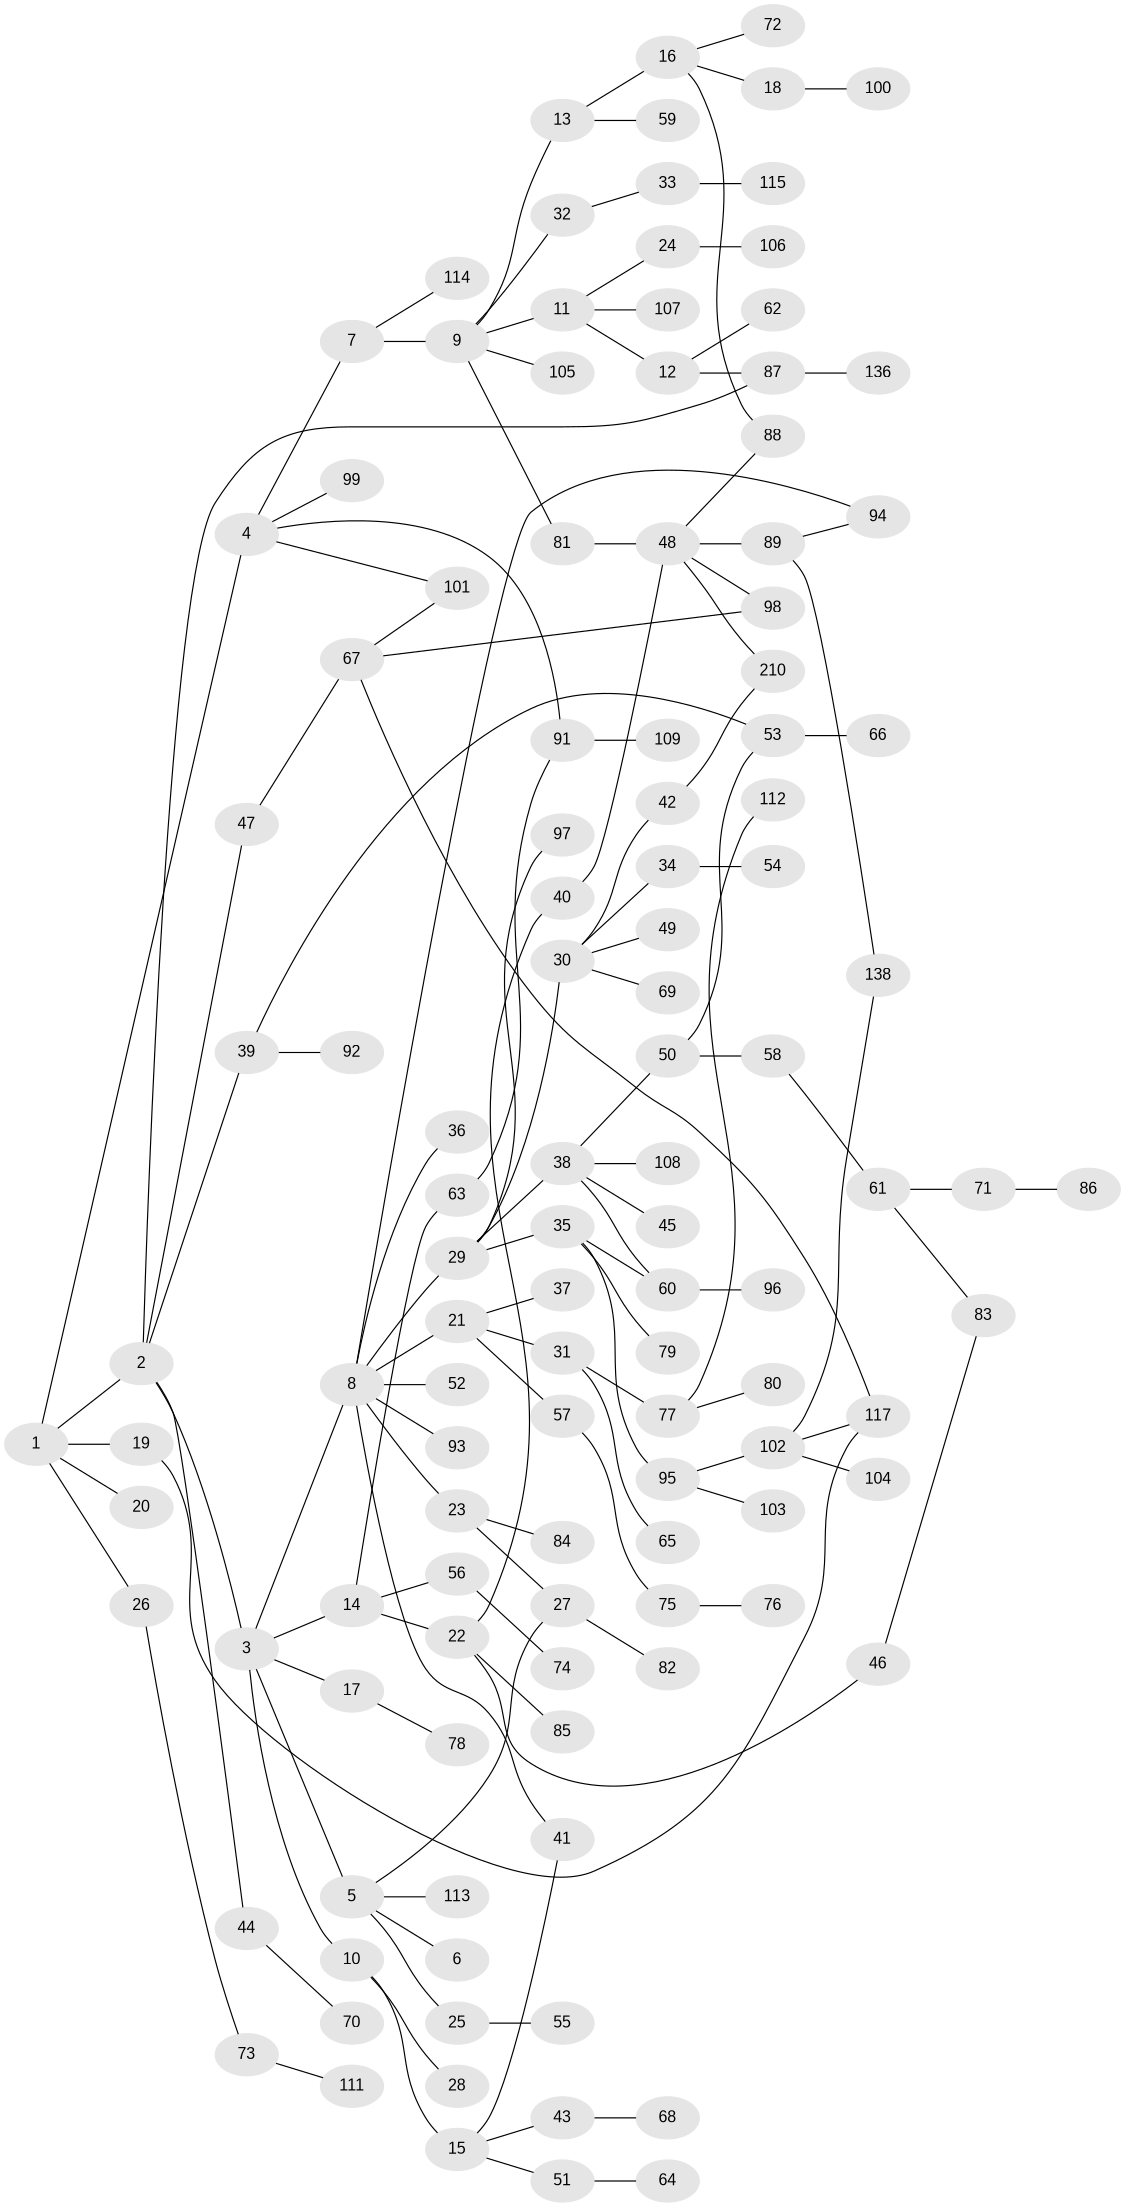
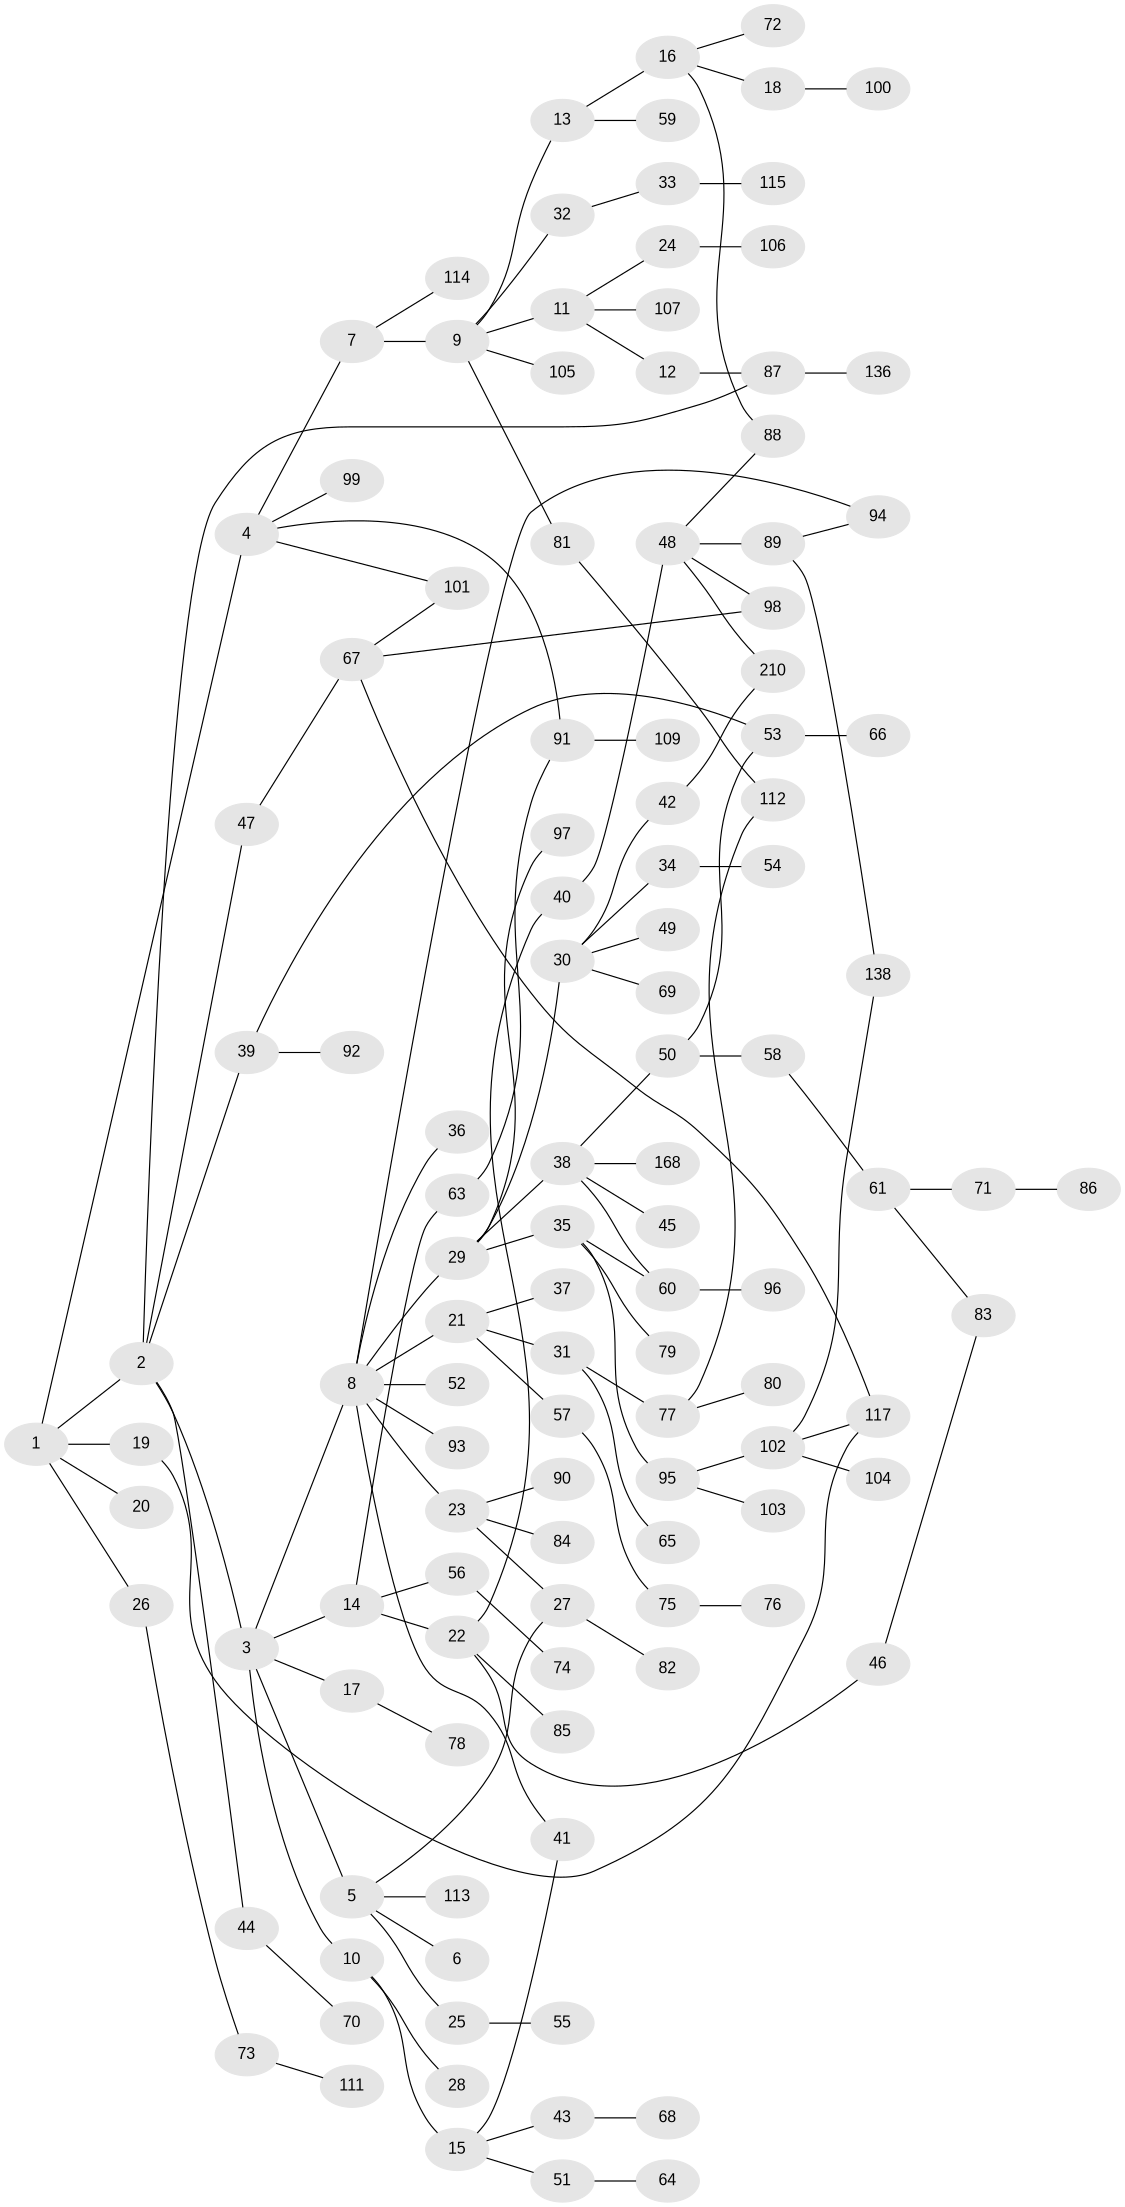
(773, 310) -> none
(615, 544) -> (669, 671)
(668, 1164) -> (668, 1164)
none -> (563, 1479)
